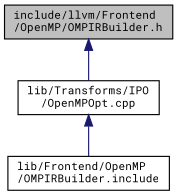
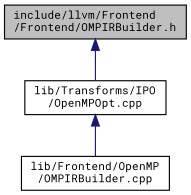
(89, 22) -> (95, 22)
(89, 173) -> (95, 173)
